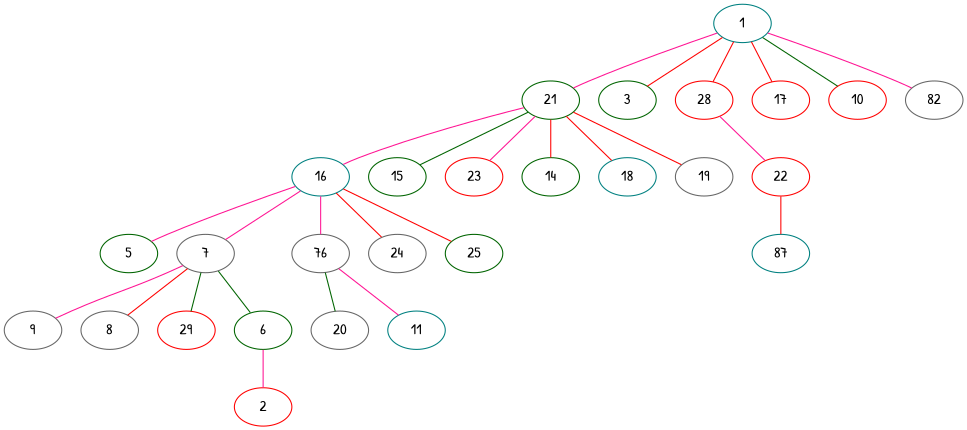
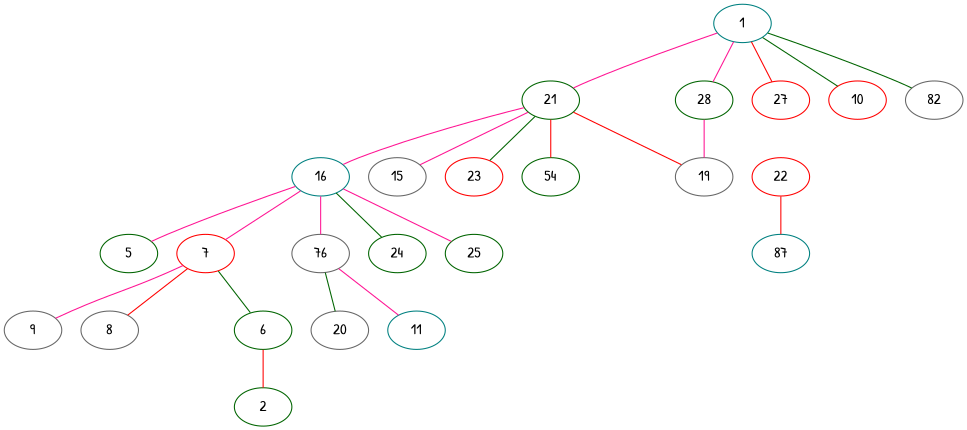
(840, 59) -> (840, 59)
(723, 62) -> (723, 62)
(627, 100) -> none
(704, 100) -> (704, 100)
(781, 100) -> (781, 100)
(474, 138) -> (474, 138)
(513, 138) -> (513, 138)
(742, 138) -> (704, 139)
(397, 177) -> (397, 177)
(551, 177) -> (551, 177)
(627, 177) -> none
(359, 215) -> (359, 215)
(397, 215) -> (397, 215)
(206, 254) -> (206, 254)
(397, 254) -> (397, 254)
(186, 330) -> none
(263, 369) -> (263, 369)
(263, 407) -> (263, 407)
